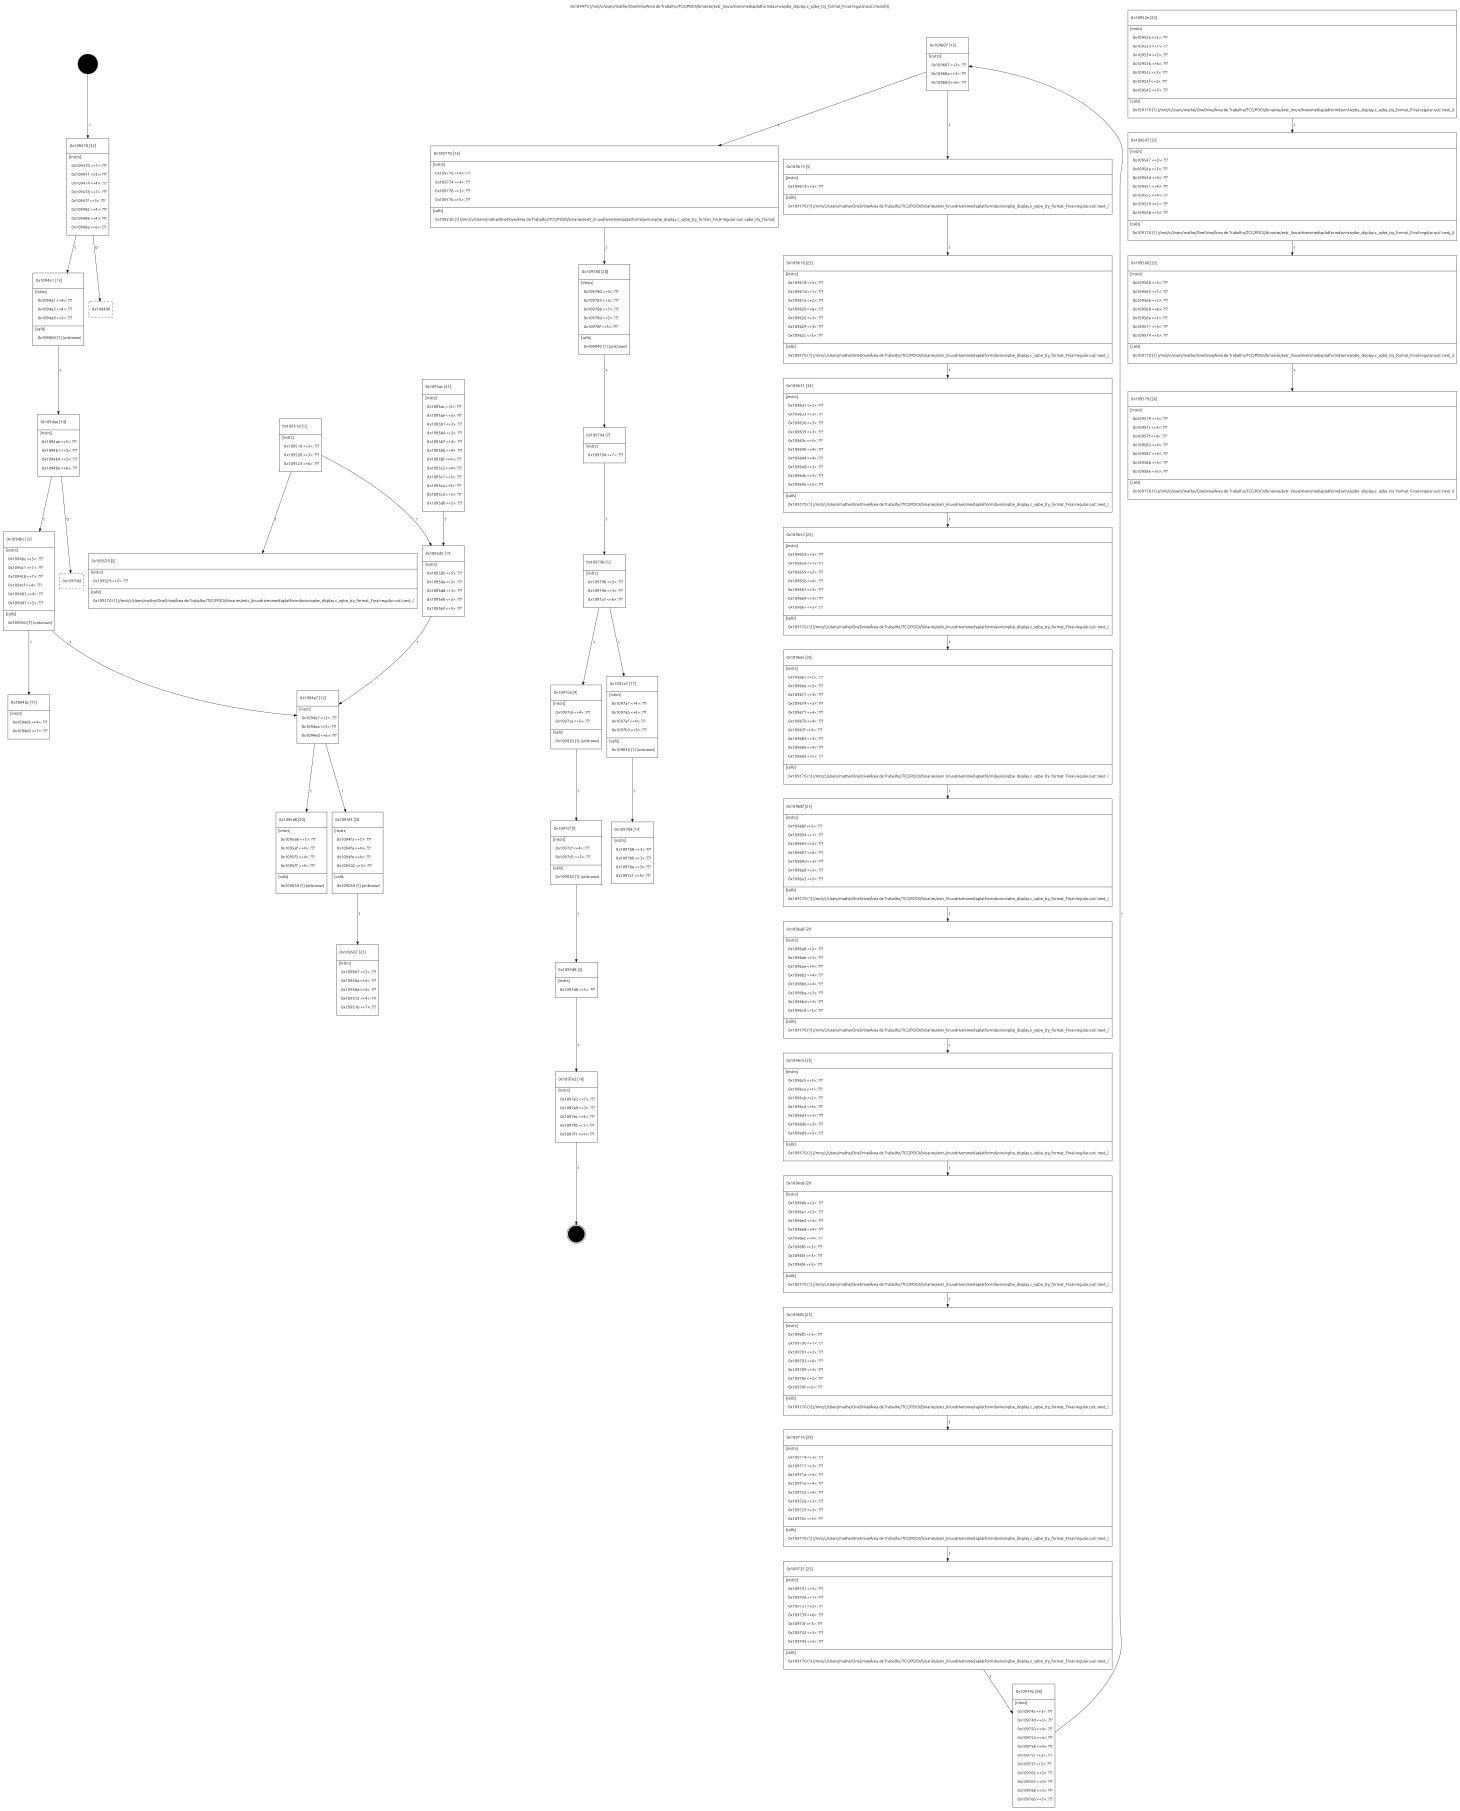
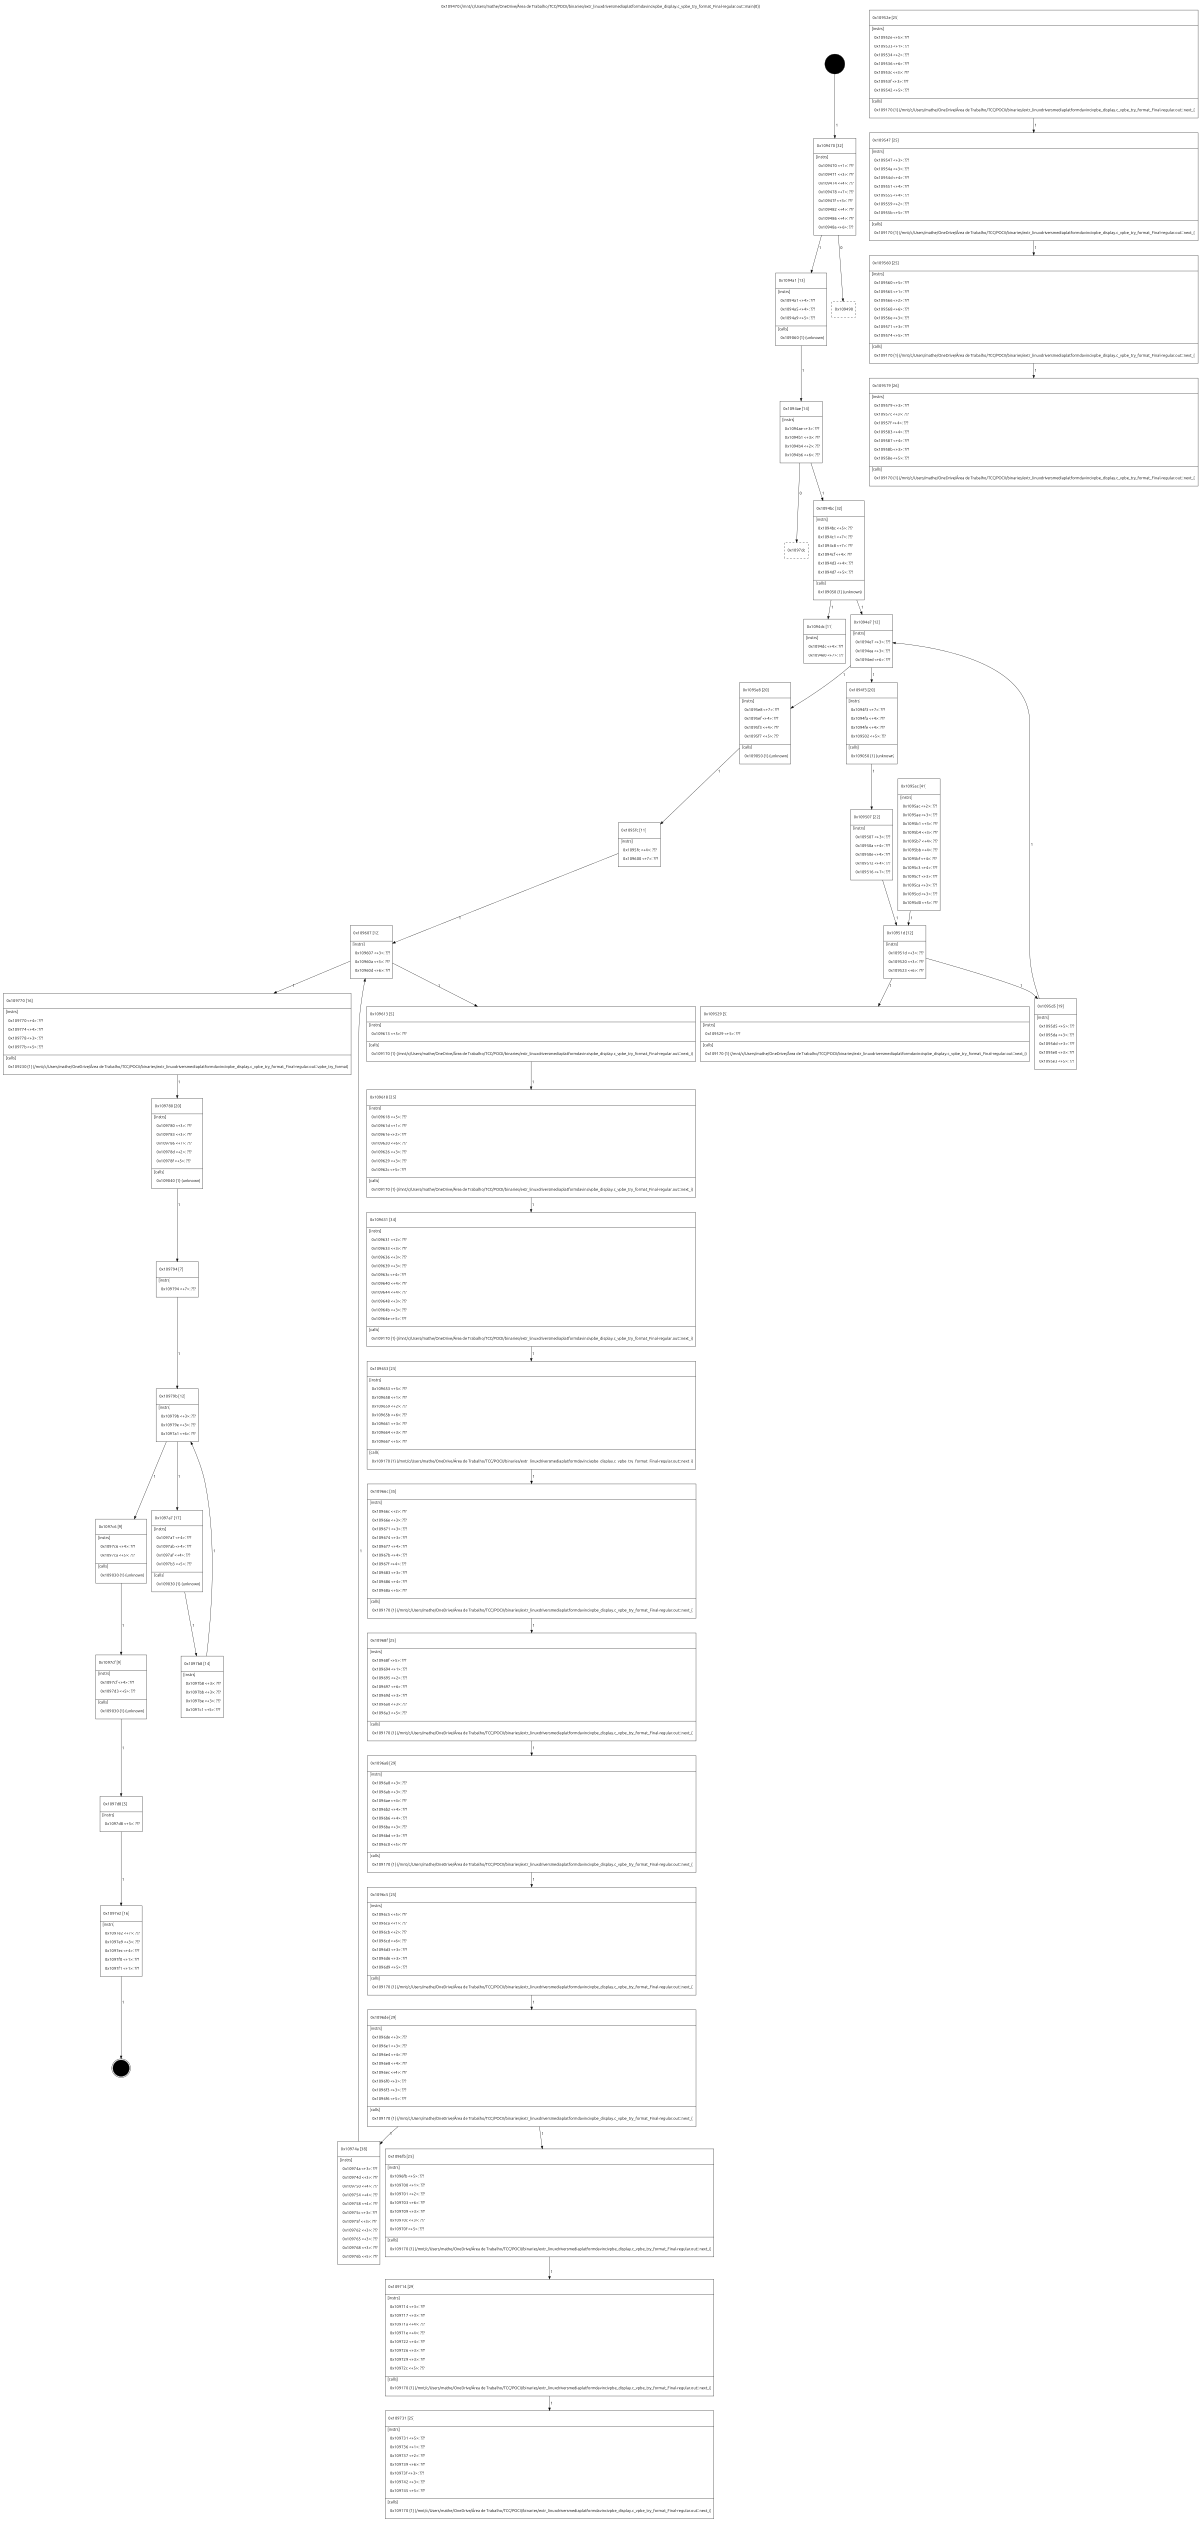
(443, 527) -> (909, 917)
none -> (639, 845)
none -> (889, 901)
none -> (212, 1549)
(997, 1690) -> (390, 2134)
